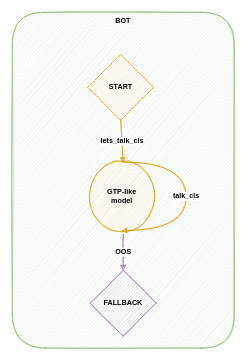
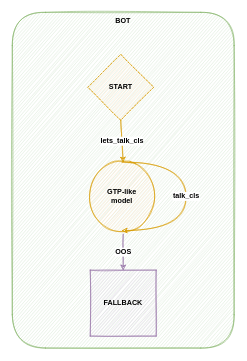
(123, 303) -> (123, 303)
